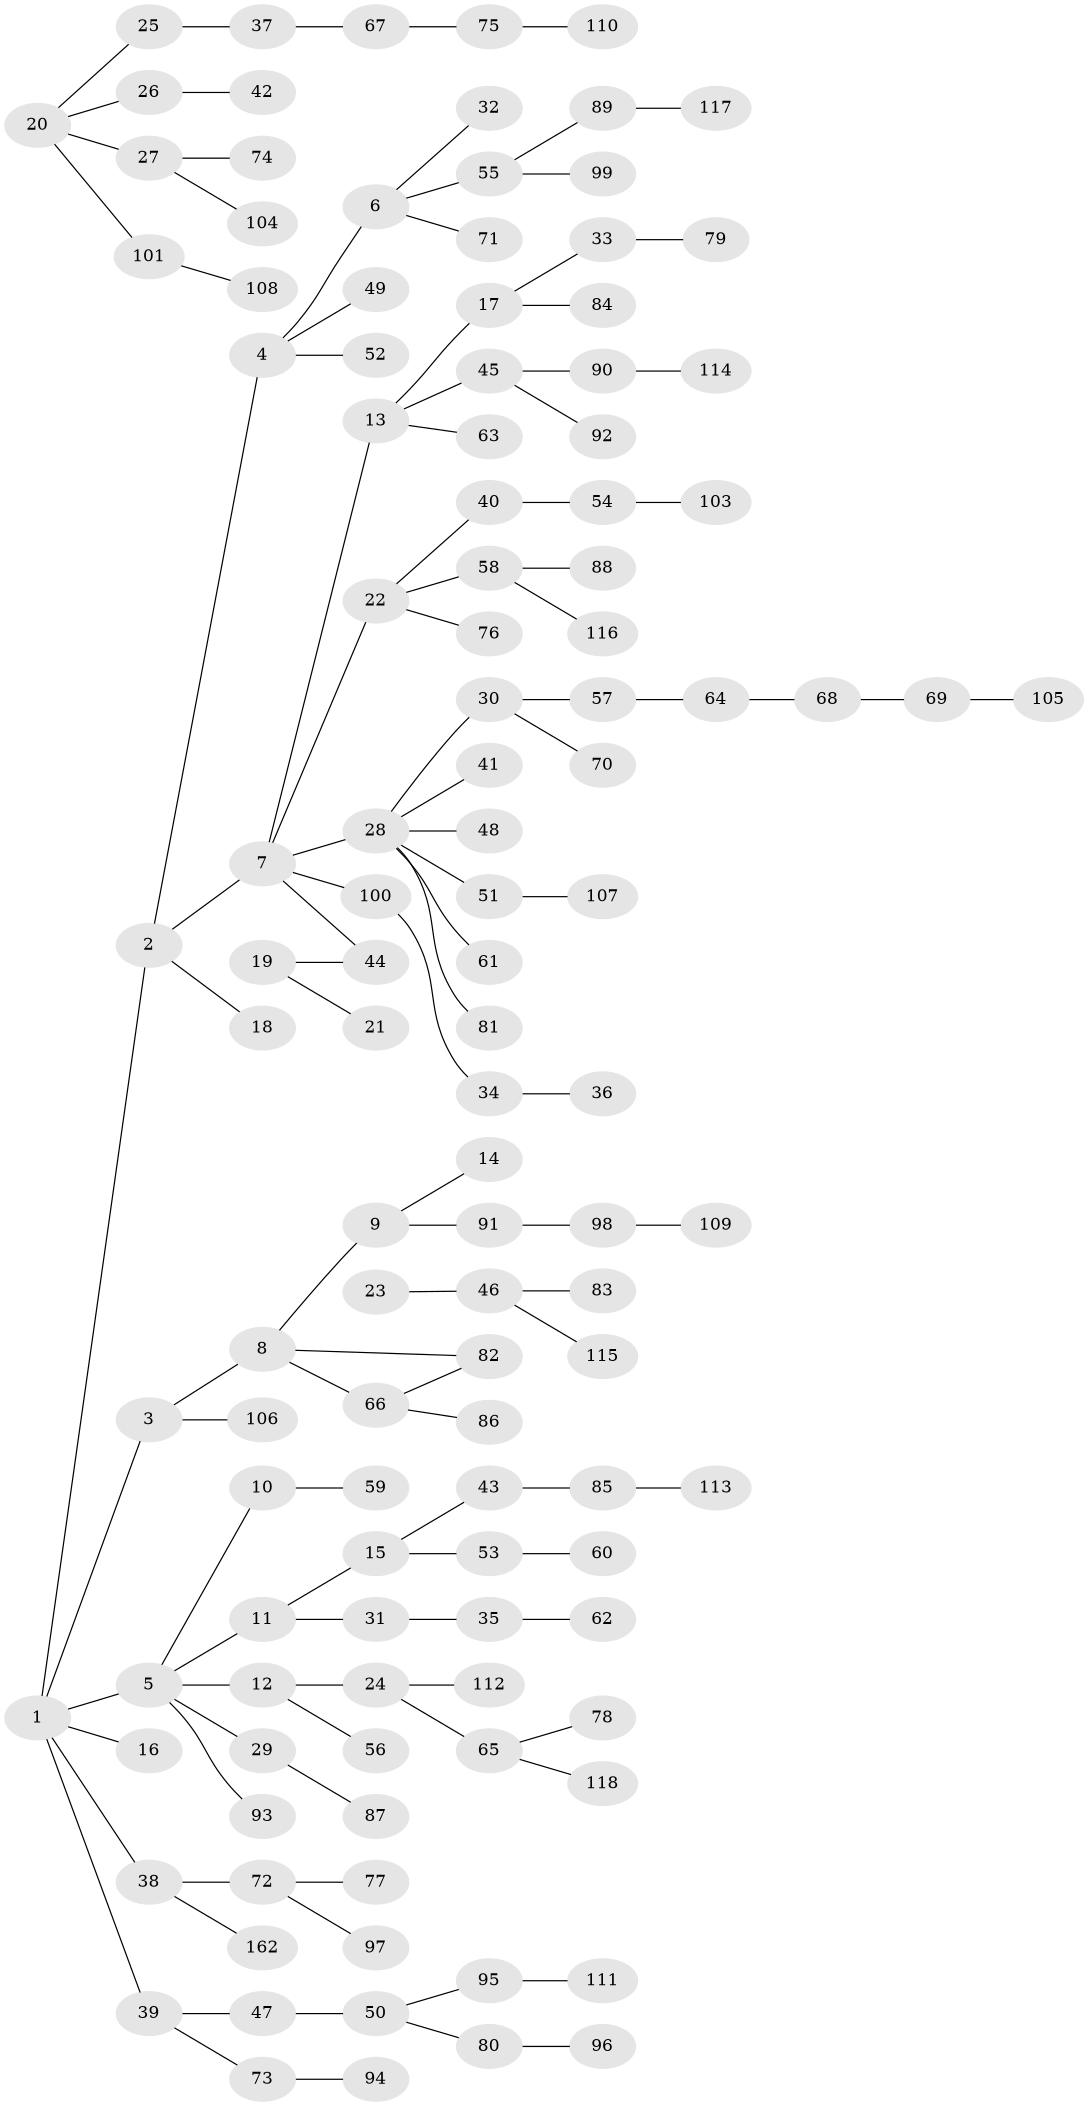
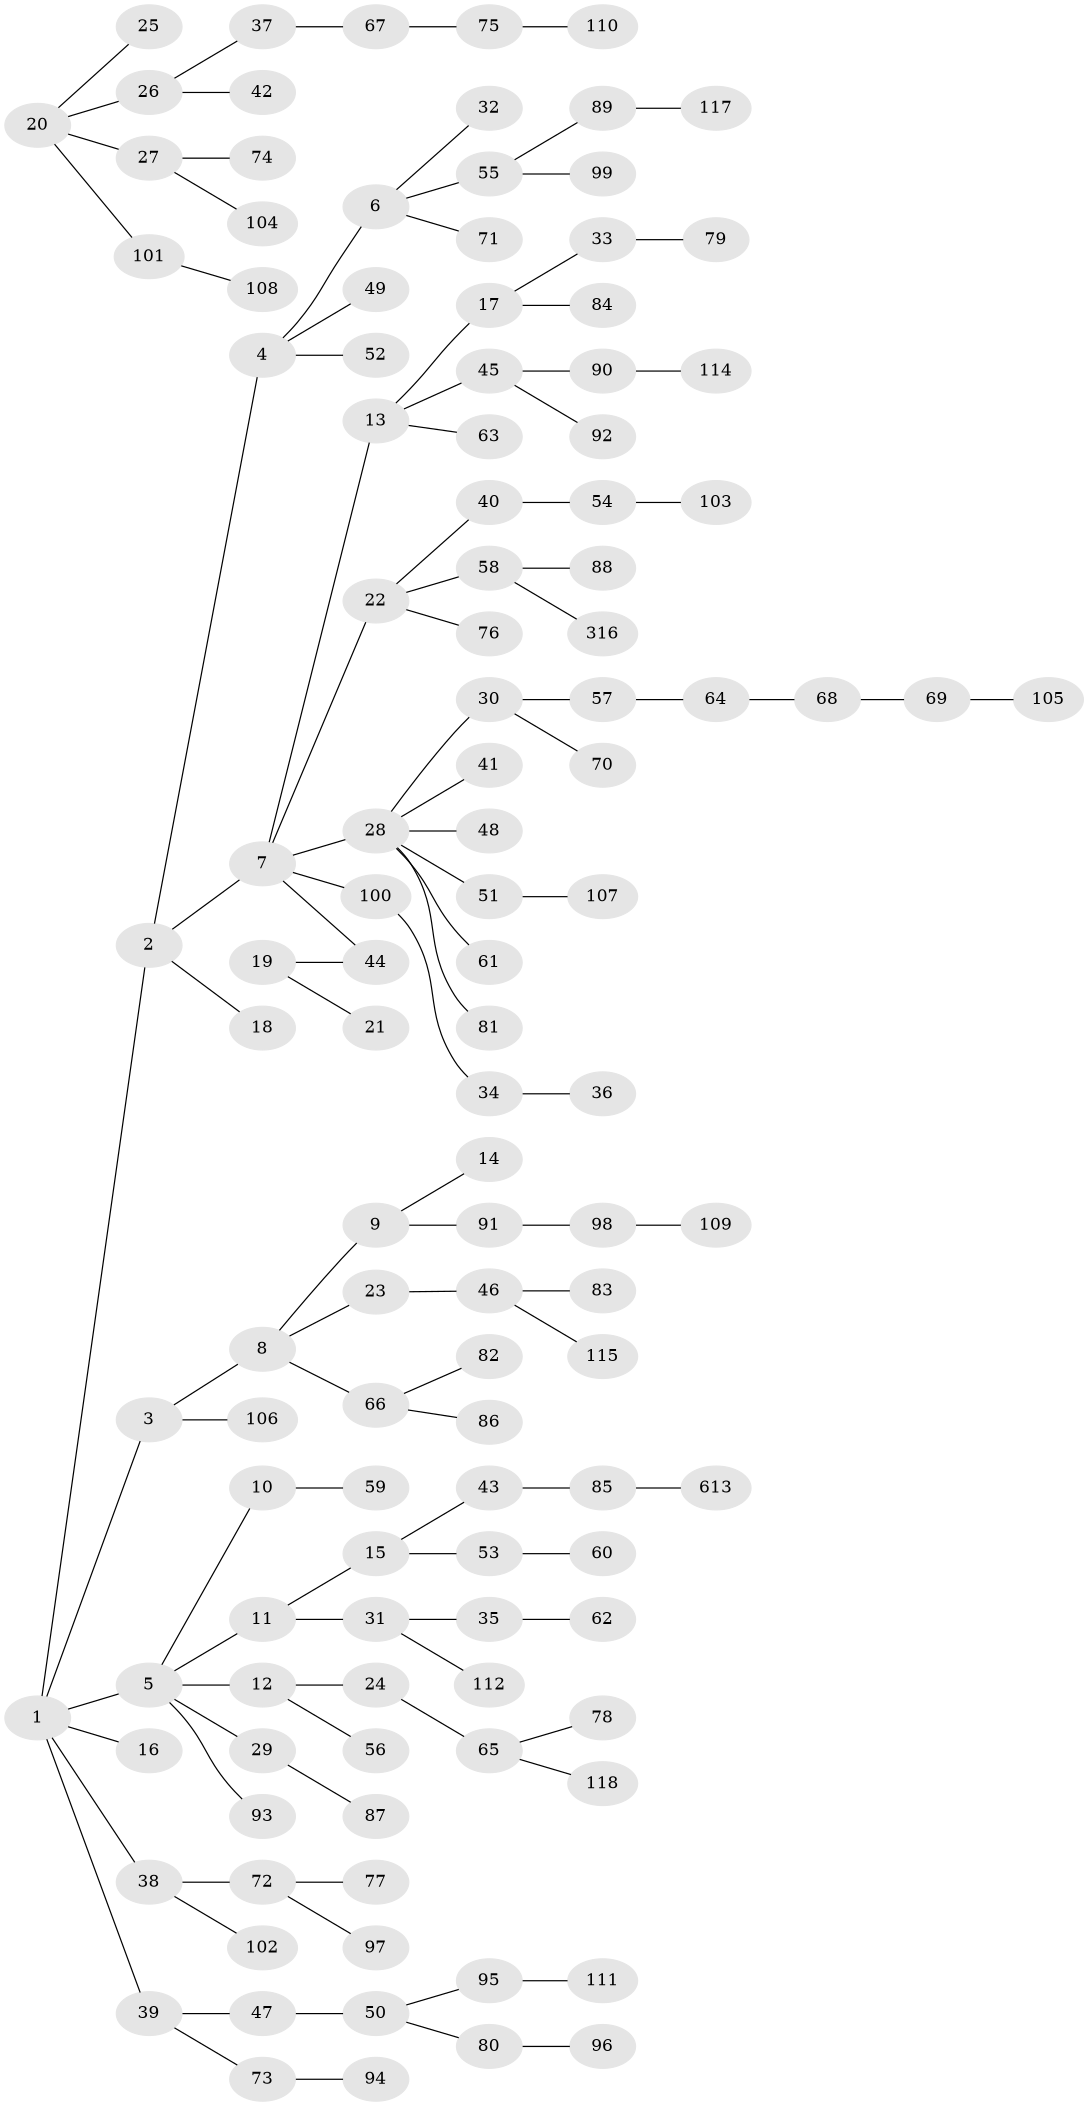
(206, 27) -> (206, 60)
(603, 634) -> (603, 634)
(376, 1353) -> (319, 1321)
(716, 1488) -> (716, 1488)
(432, 1685) -> (432, 1652)
(263, 1948) -> (263, 1948)
